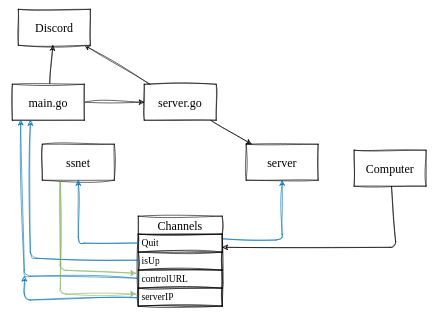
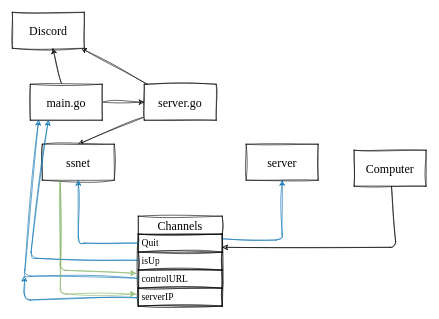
(54, 27) -> (48, 30)
(48, 102) -> (66, 102)
(231, 132) -> (114, 130)
